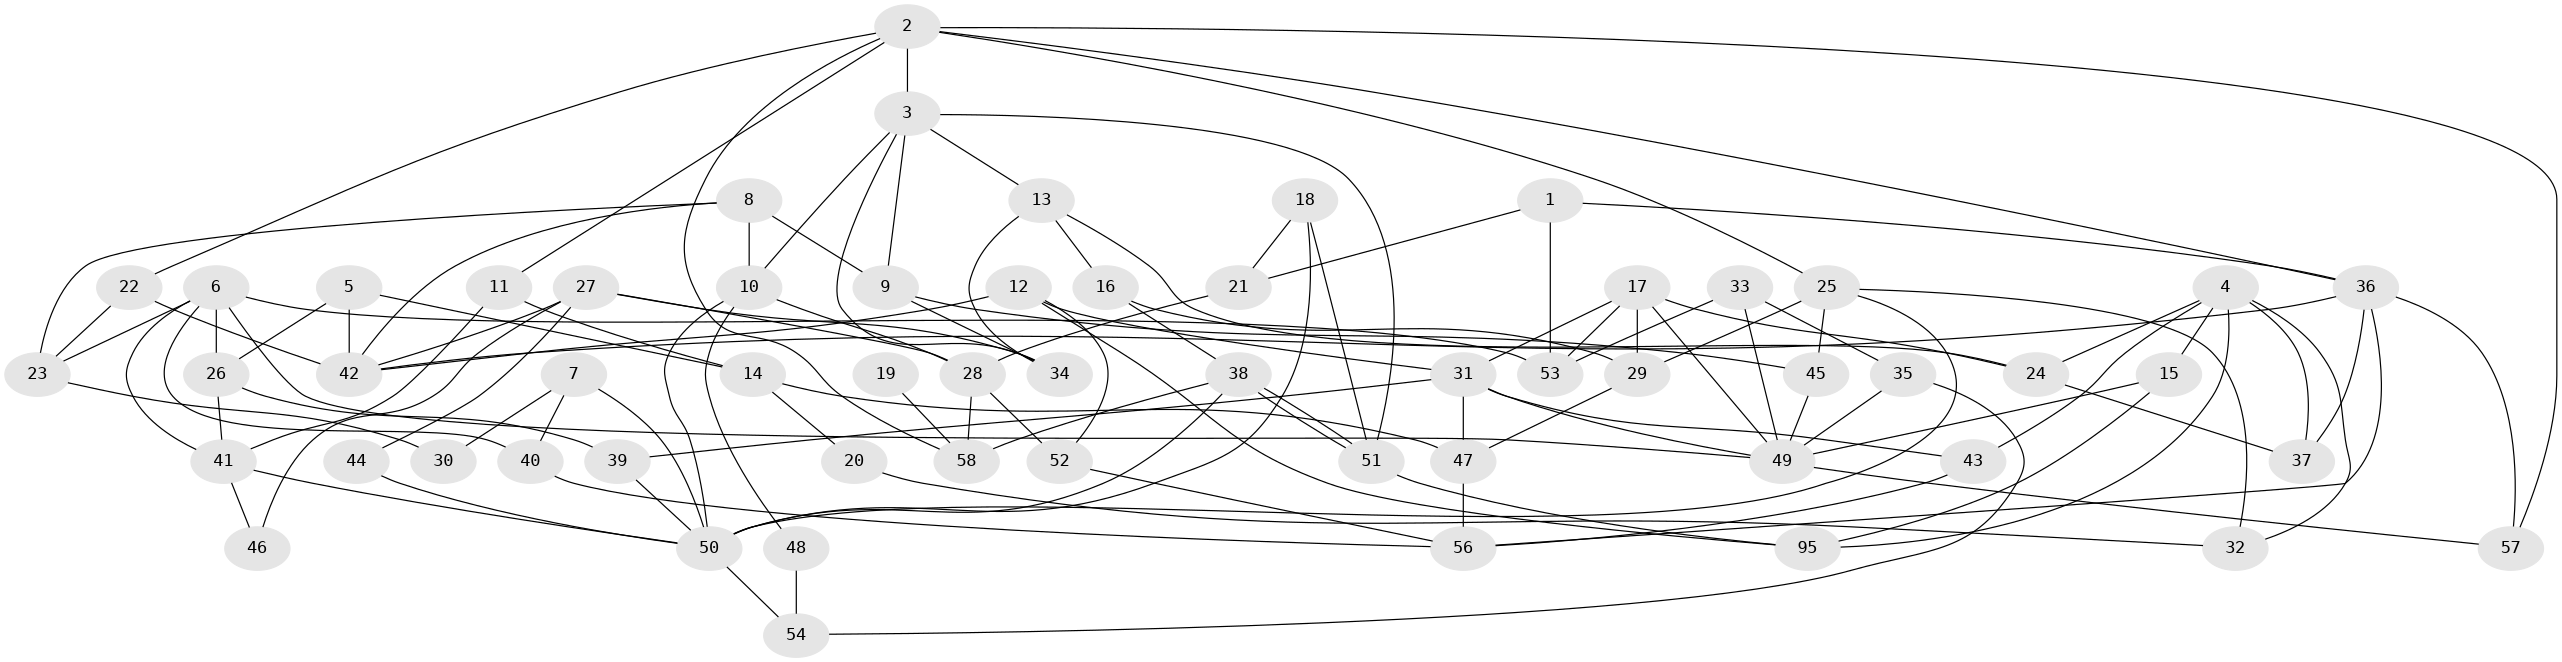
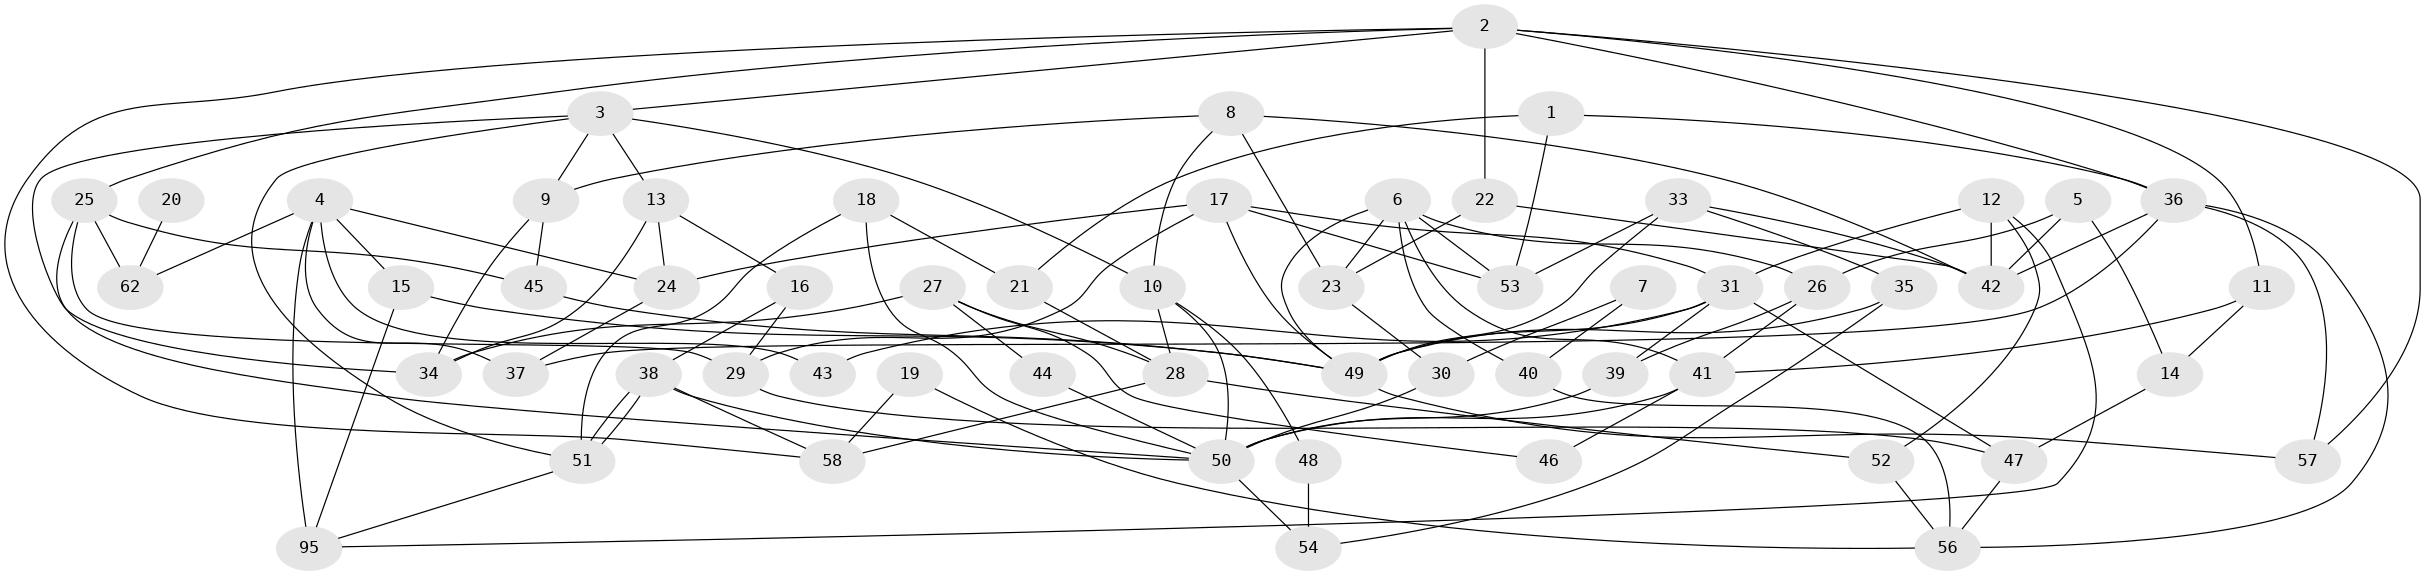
(470, 336) -> (1839, 234)
(804, 418) -> none
(666, 447) -> (1340, 416)
(1769, 516) -> (1464, 529)
(2235, 549) -> (130, 288)
